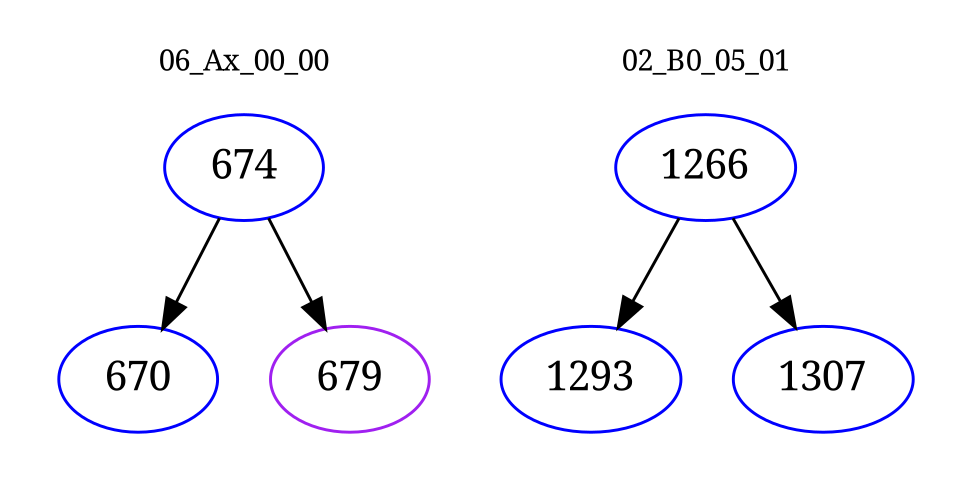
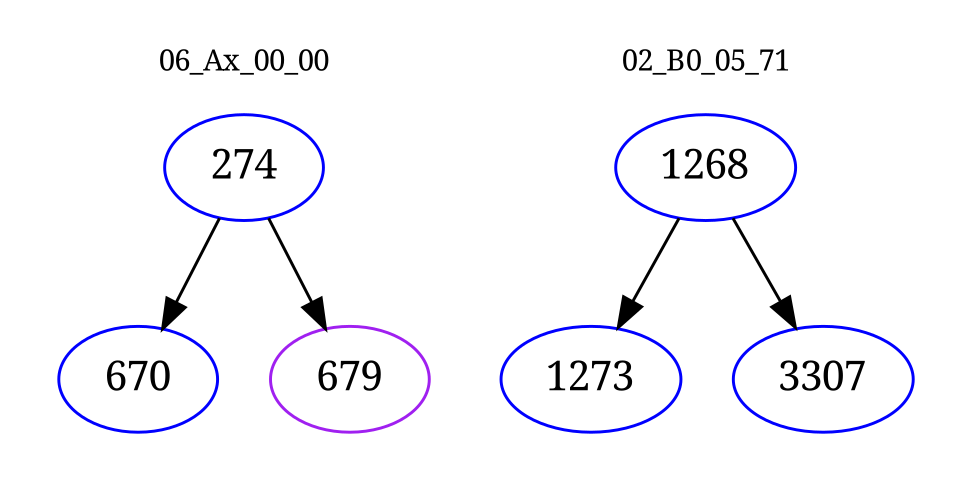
(707, 63) -> (707, 63)
(244, 168) -> (244, 168)
(706, 168) -> (706, 168)
(591, 379) -> (591, 379)
(823, 379) -> (823, 379)
